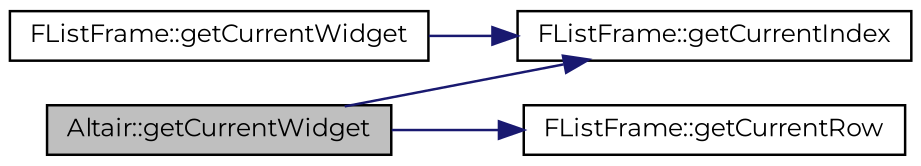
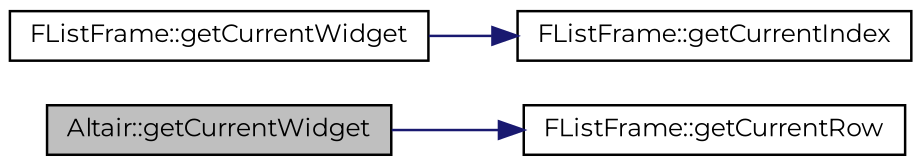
(454, 85) -> none
